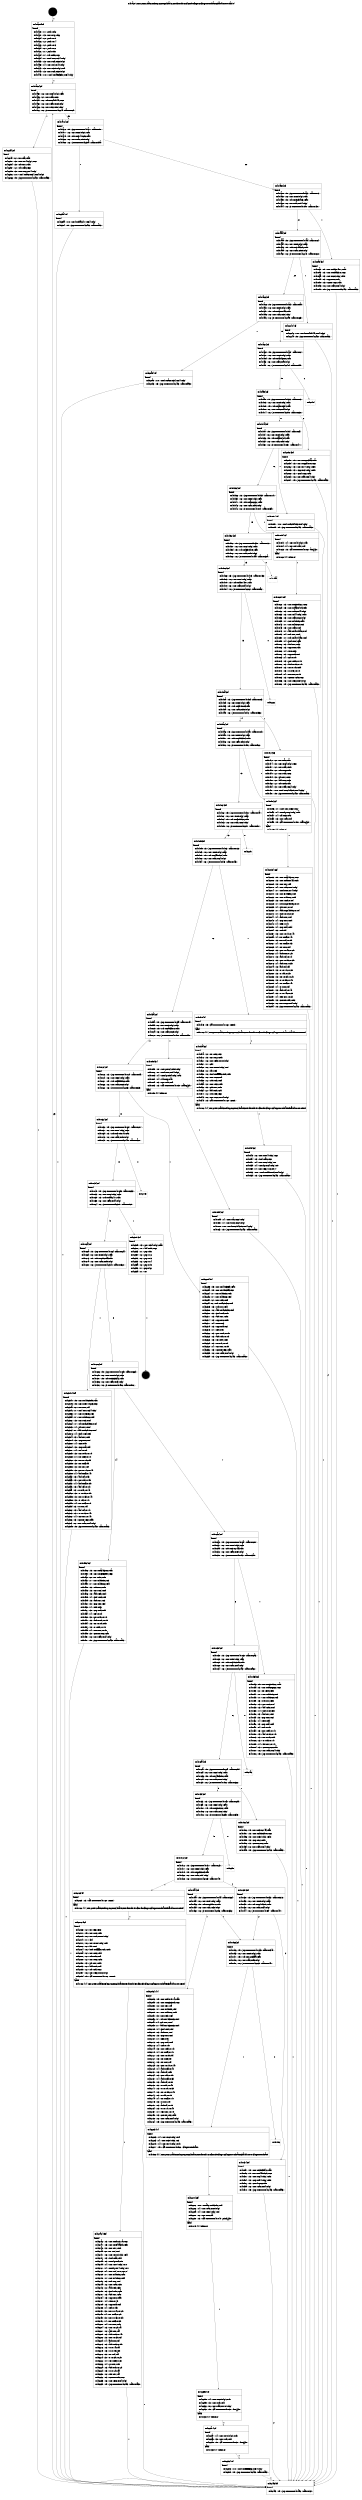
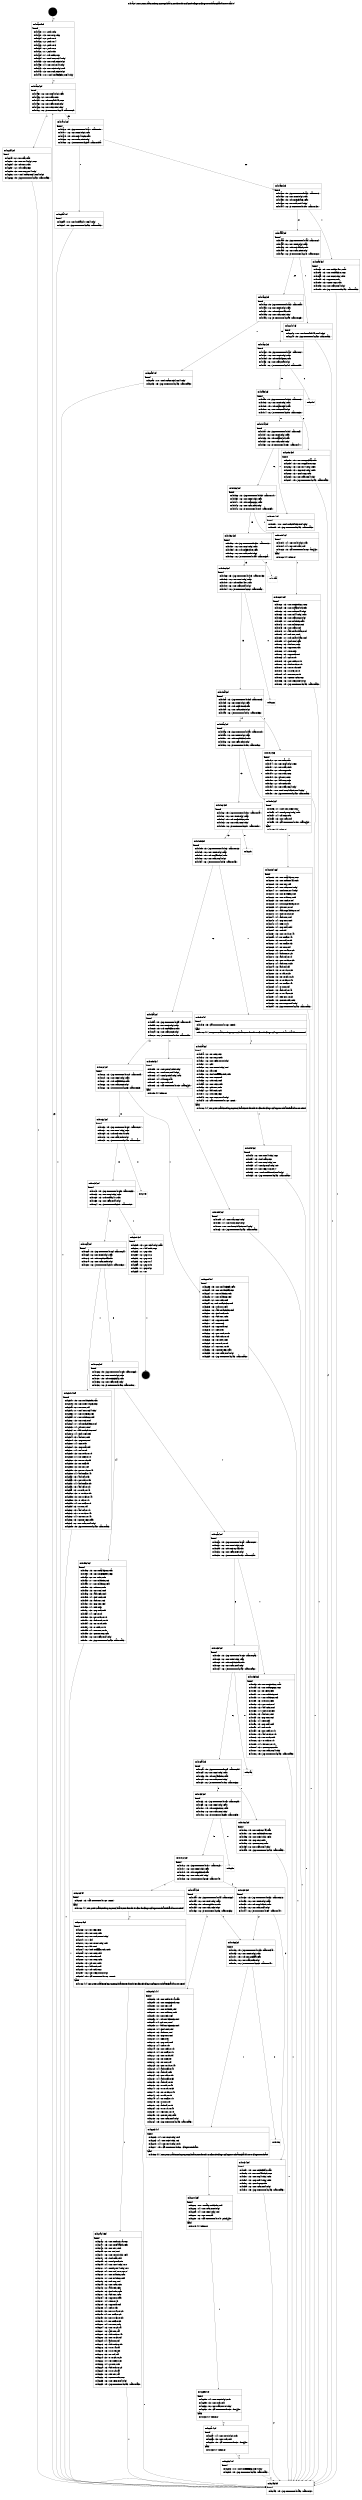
(322, 1504) -> none
